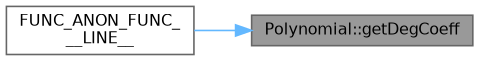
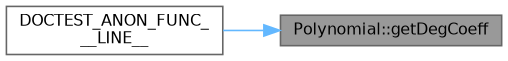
(100, 30) -> (115, 30)
